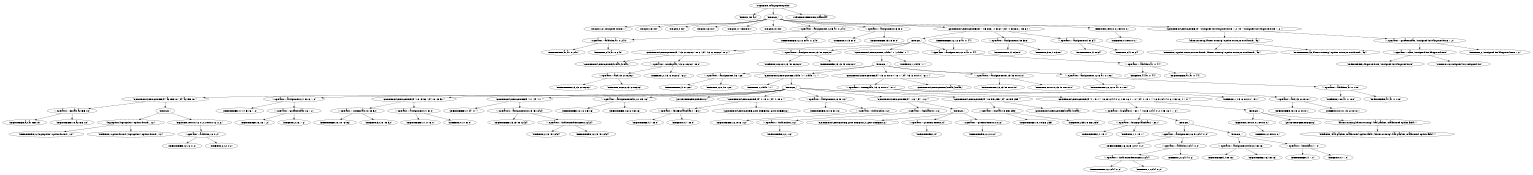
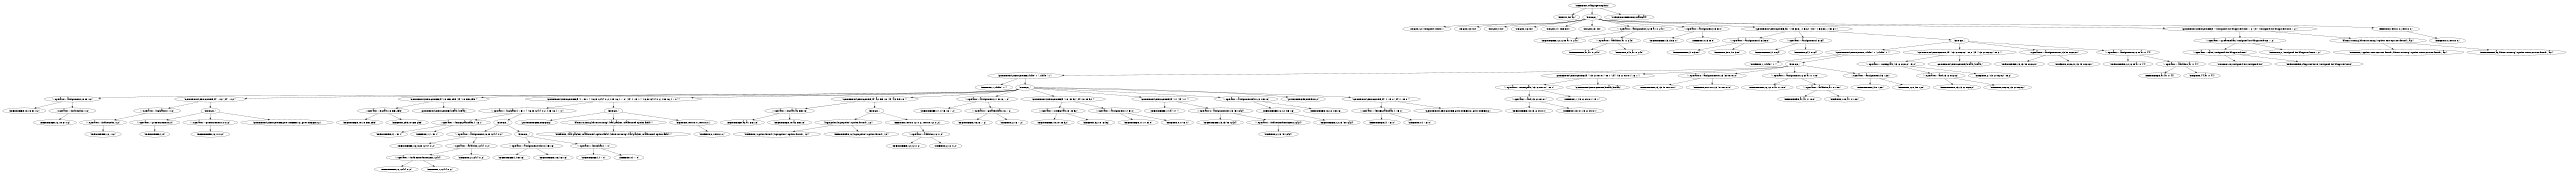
(954, 46) -> (2128, 57)
(580, 128) -> (1307, 116)
